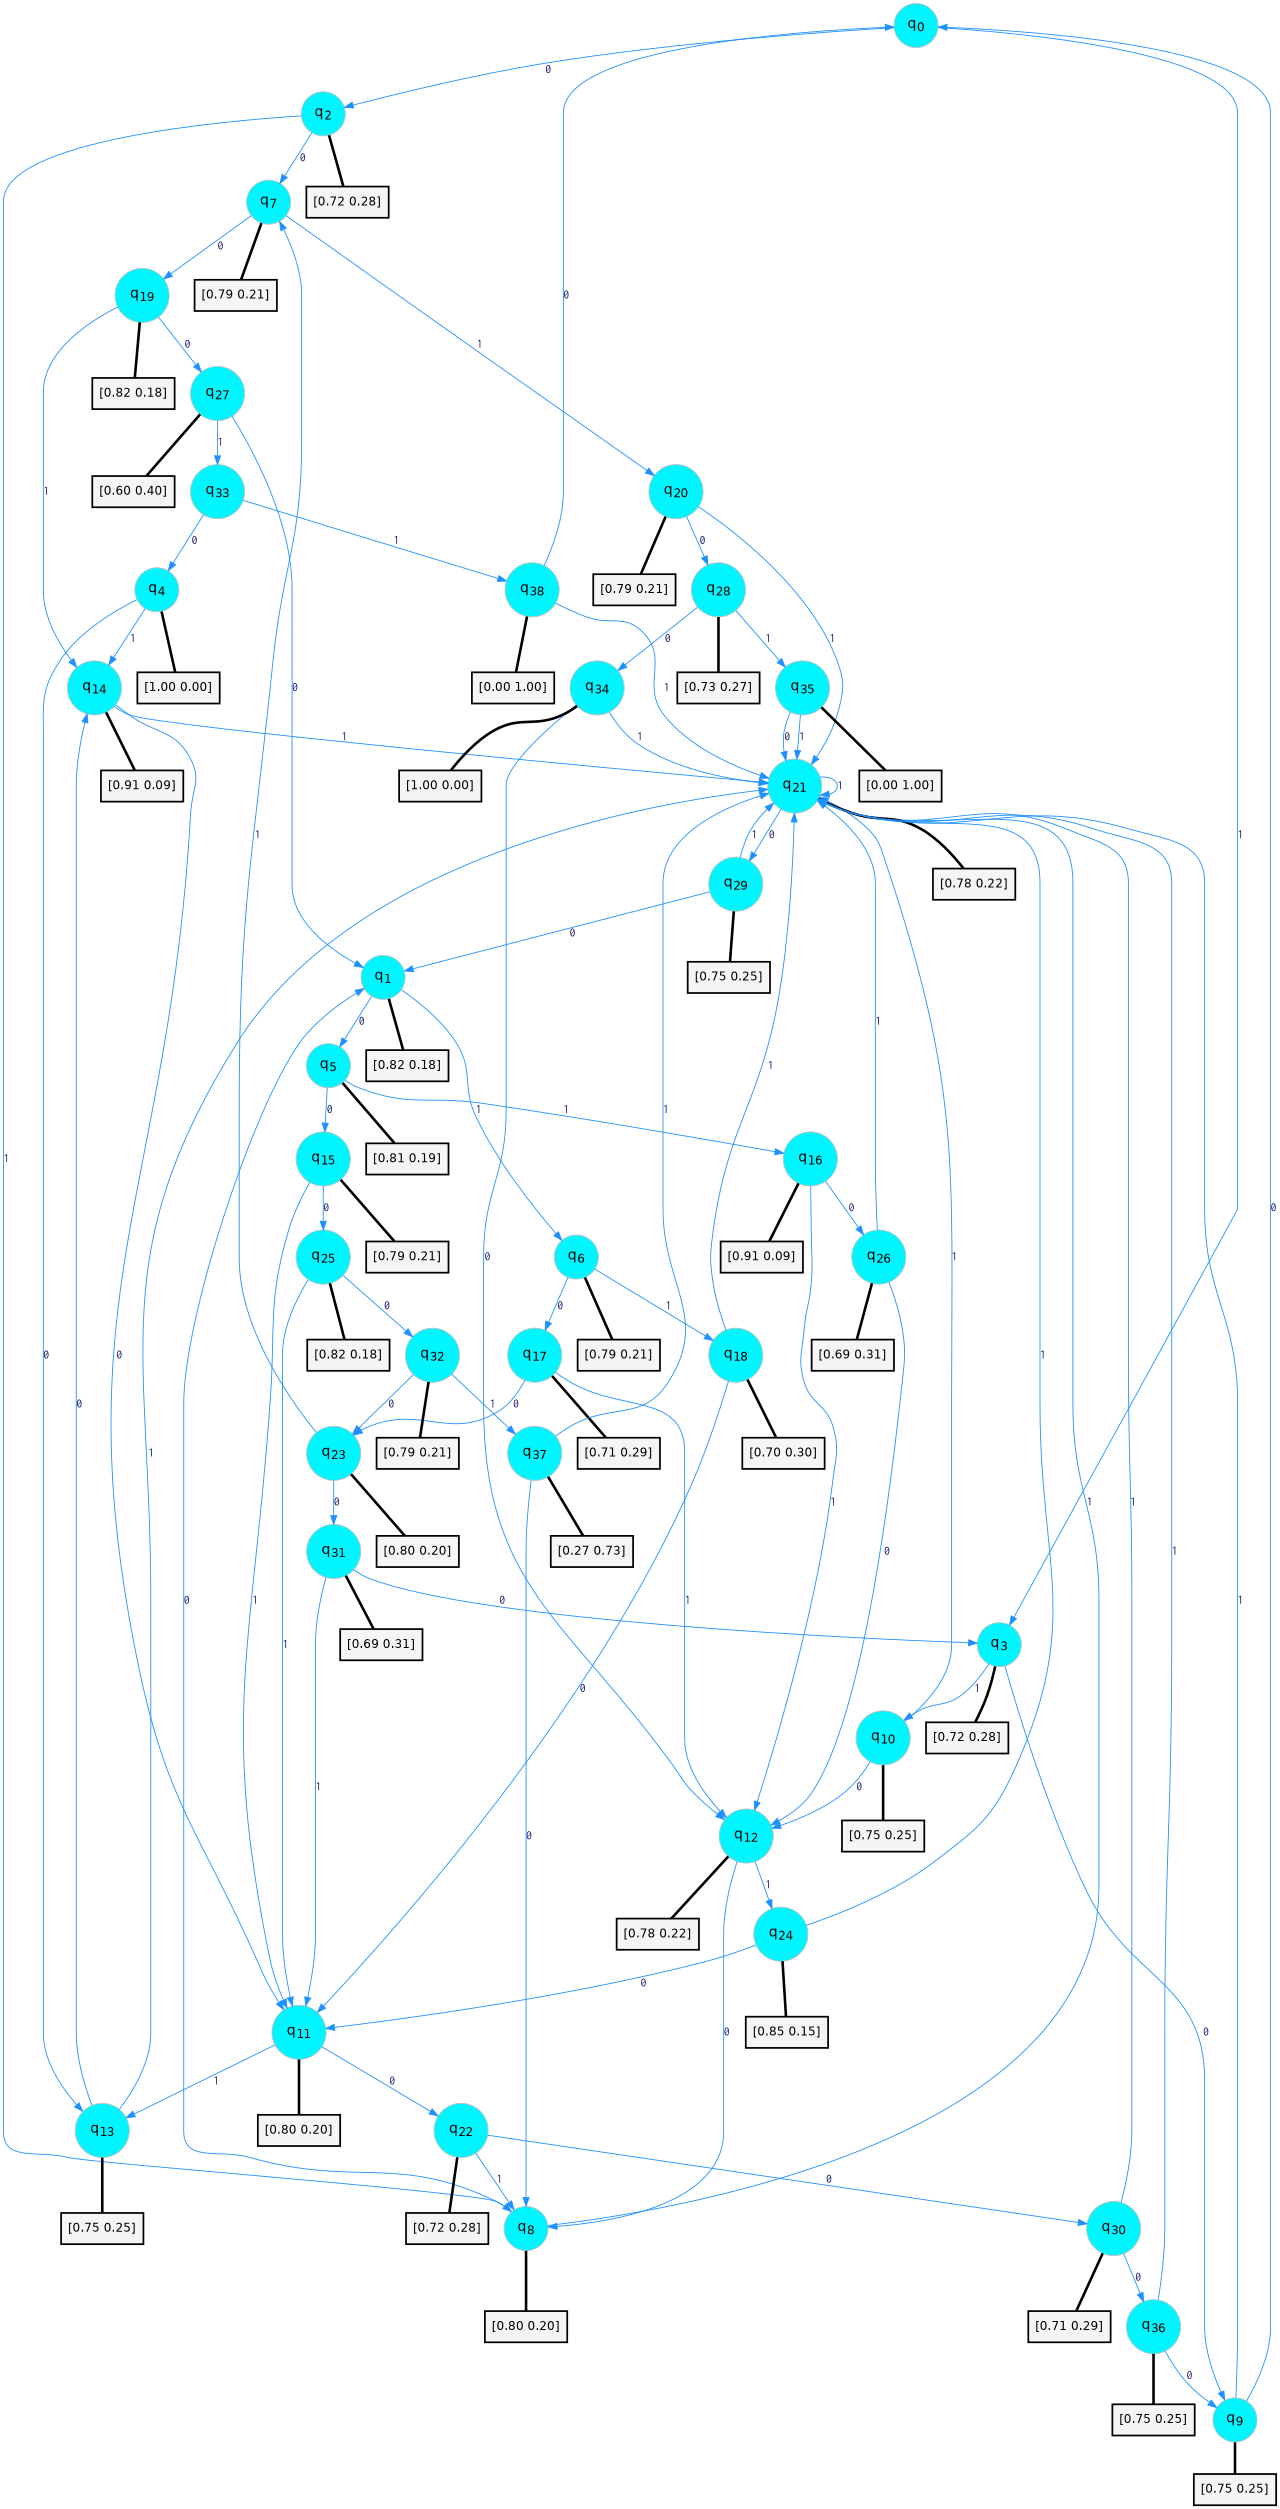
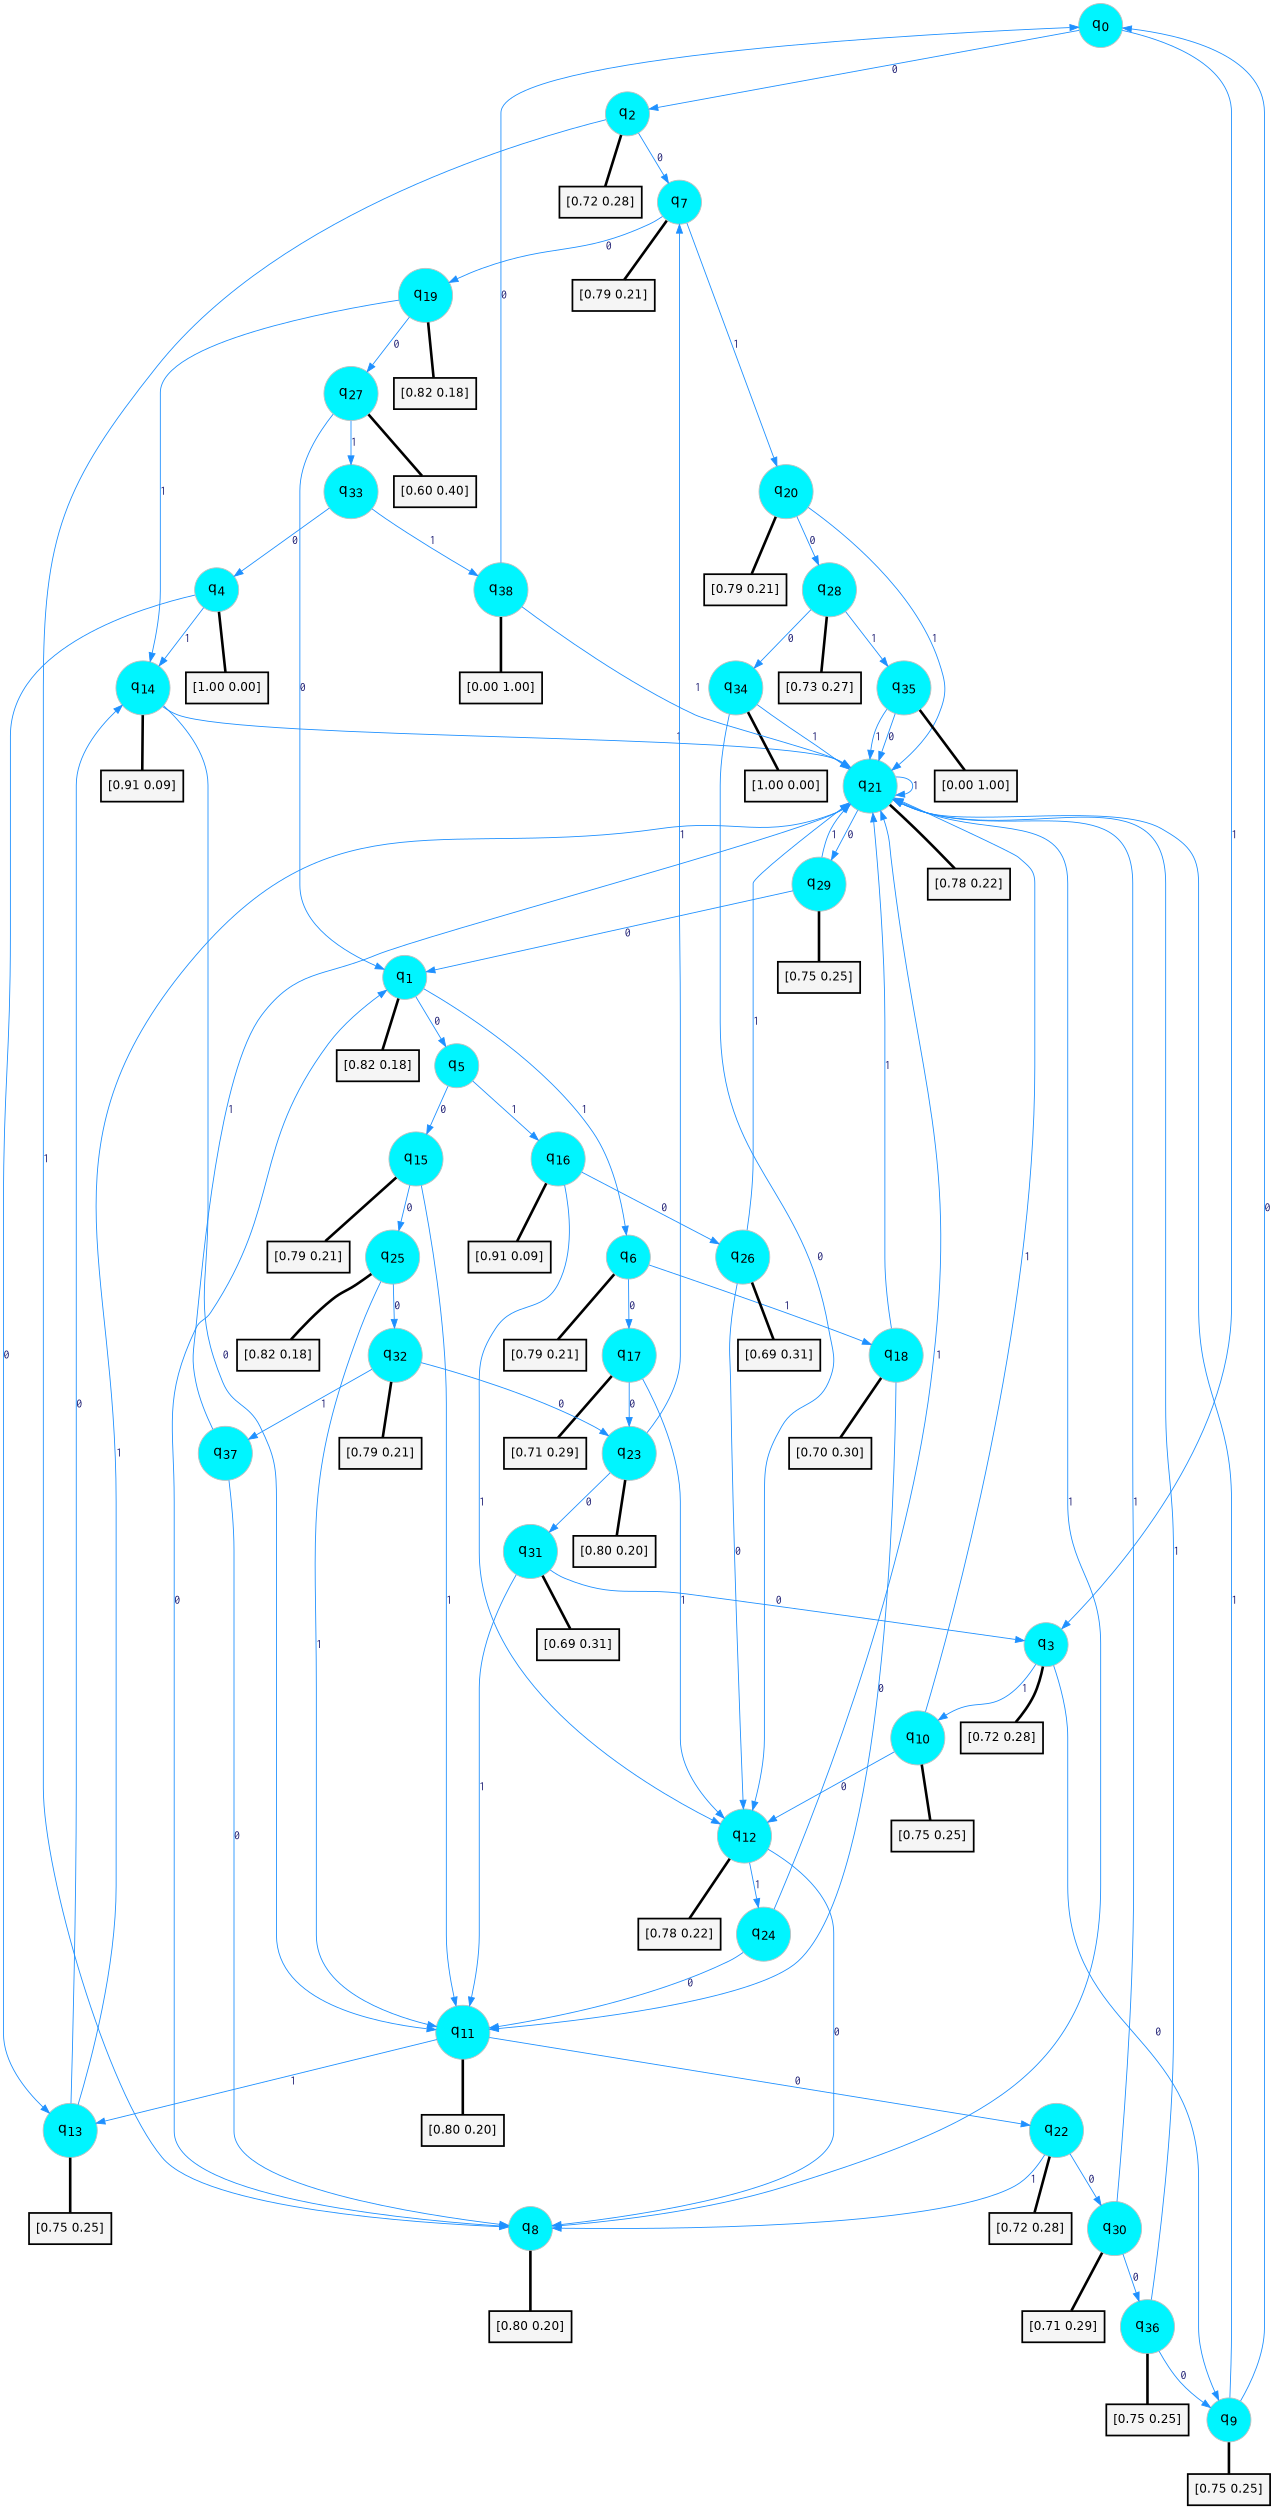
(407, 1159) -> none
(592, 1552) -> none
(787, 2032) -> none
